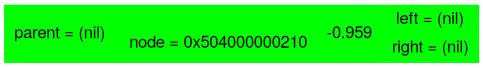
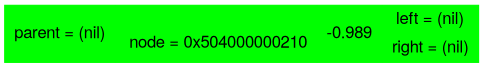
(350, 33) -> (350, 33)
